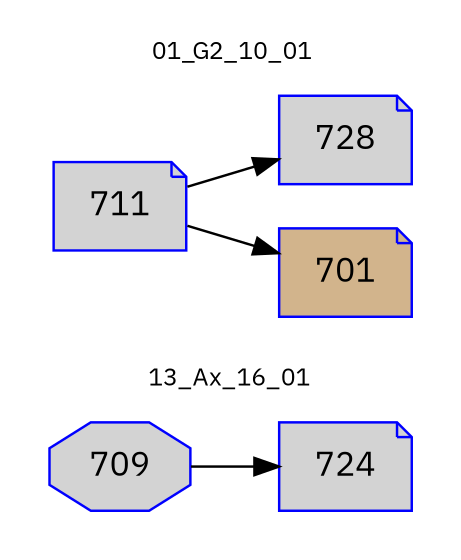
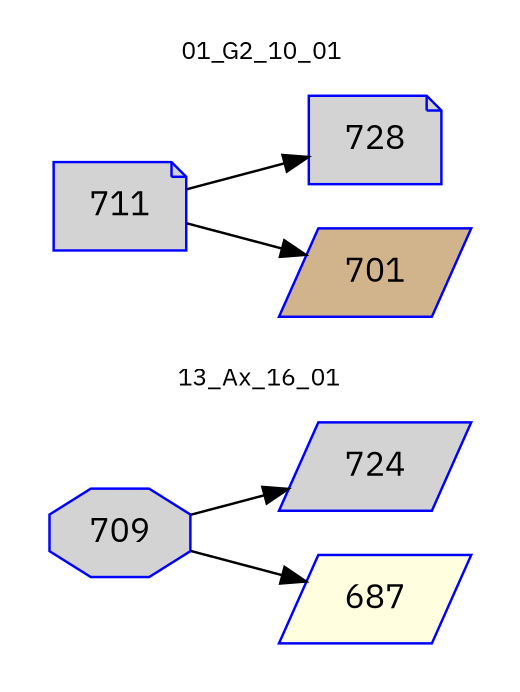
(345, 273) -> (375, 273)
(345, 467) -> (375, 467)
none -> (375, 599)
